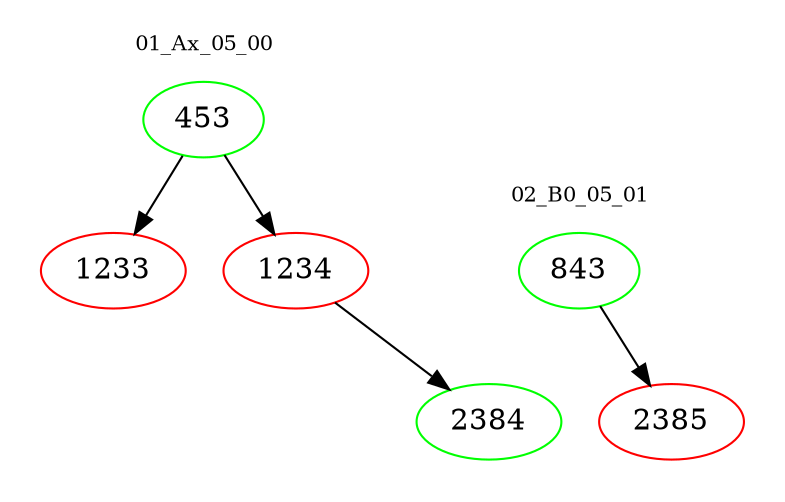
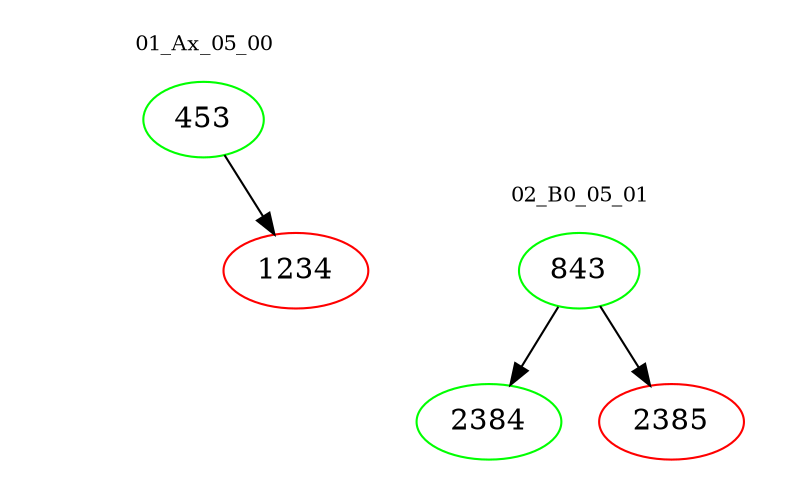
(113, 271) -> none
(383, 339) -> (540, 337)
